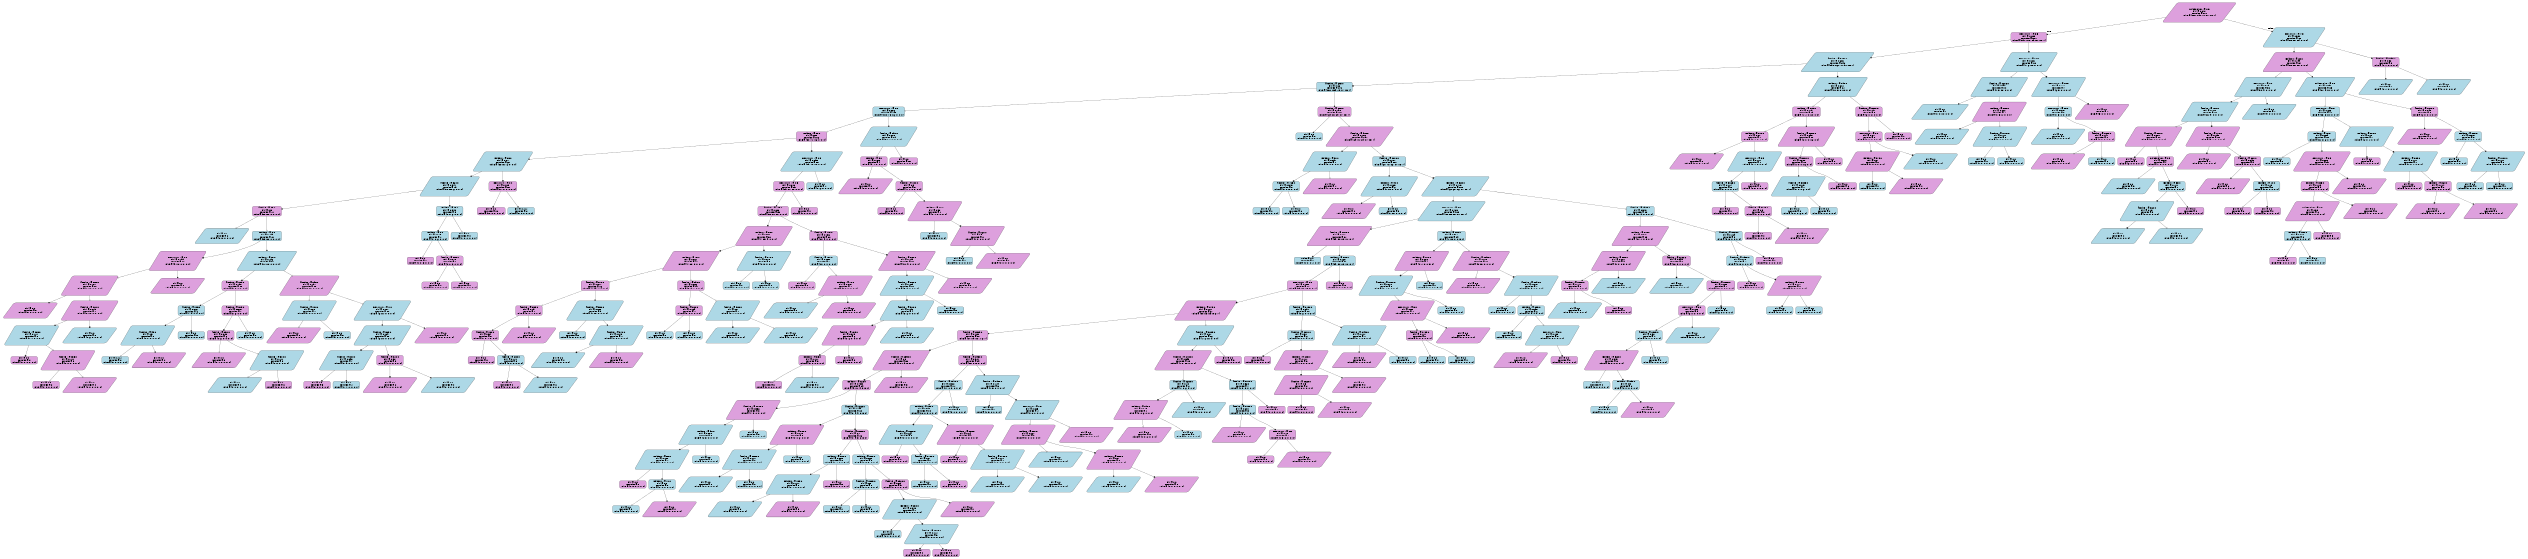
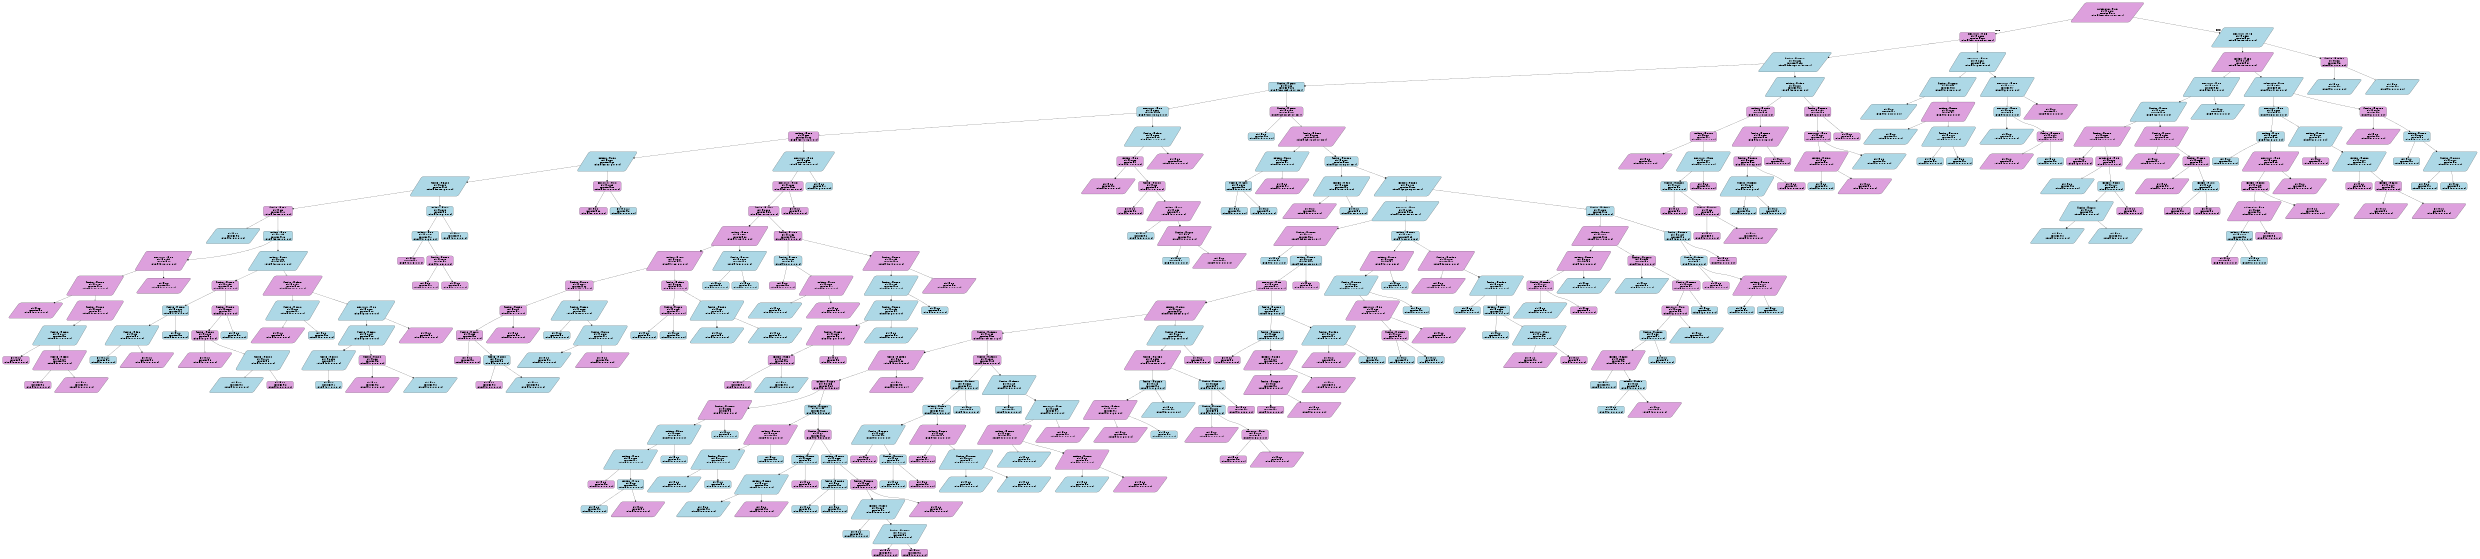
(904, 161) -> (1175, 161)
(1843, 186) -> (1791, 186)
(2223, 186) -> (2162, 186)
(1307, 261) -> (1274, 261)
(90, 335) -> none
(317, 385) -> none
